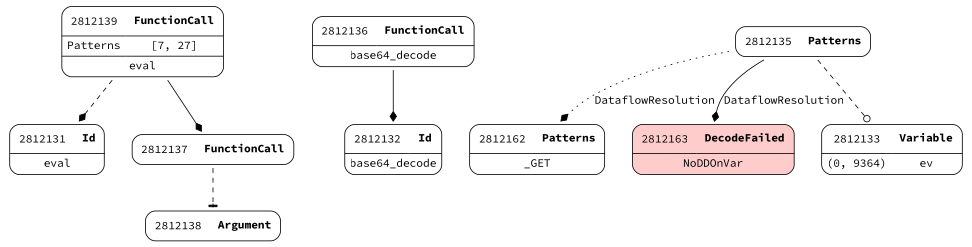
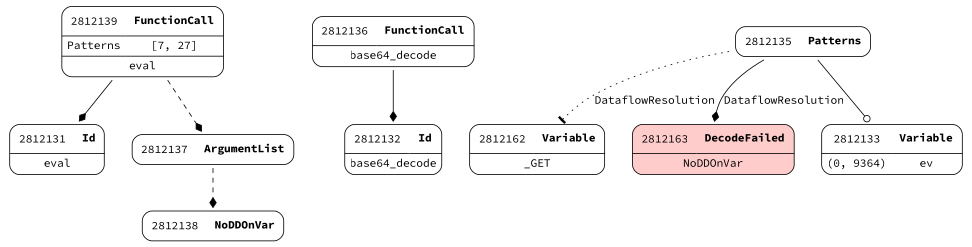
(642, 74) -> (642, 74)
(841, 88) -> (841, 88)
(99, 97) -> (99, 97)
(182, 102) -> (182, 102)
(569, 138) -> (569, 138)
(245, 149) -> (245, 149)
(213, 186) -> (213, 186)
(245, 225) -> (245, 225)
